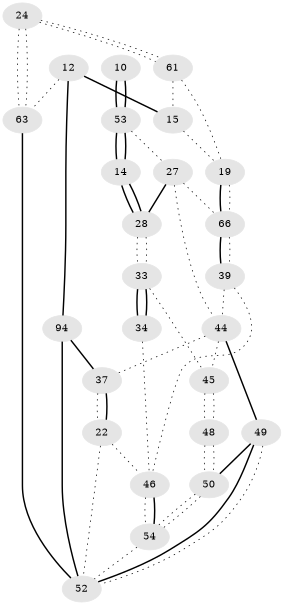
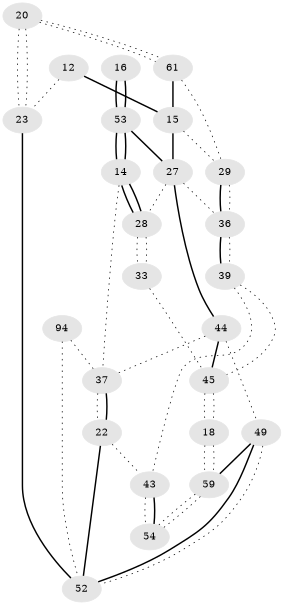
(22, 16) -> (22, 16)
(121, 68) -> (121, 68)
(173, 94) -> (173, 94)
(22, 120) -> (22, 120)
(147, 146) -> (147, 146)
none -> (173, 146)
(225, 172) -> (225, 172)
(66, 198) -> none
(157, 198) -> (157, 198)
(225, 224) -> (225, 224)
(187, 253) -> (187, 253)
none -> (110, 276)
(223, 303) -> (274, 335)
(142, 329) -> none
(216, 351) -> (216, 351)
(82, 355) -> (82, 355)
(241, 380) -> (241, 380)
(209, 433) -> (209, 433)
(62, 460) -> (62, 460)
(150, 485) -> (150, 485)
(209, 485) -> (209, 485)
(92, 511) -> (92, 511)
(116, 563) -> none
